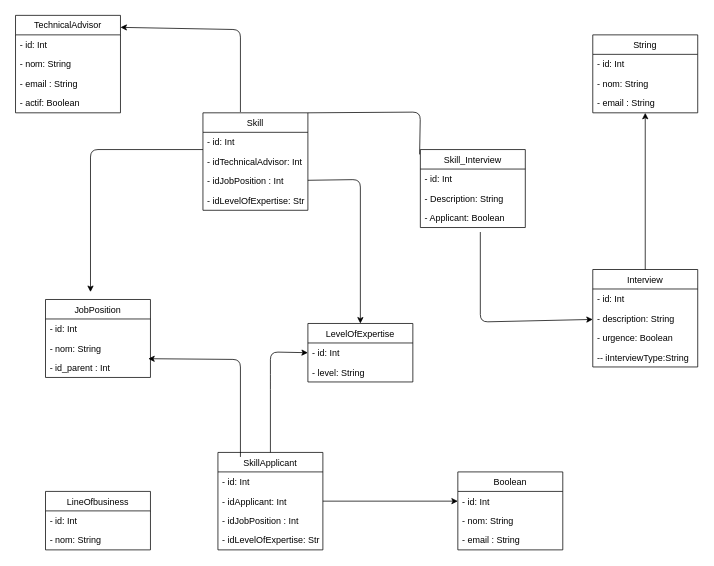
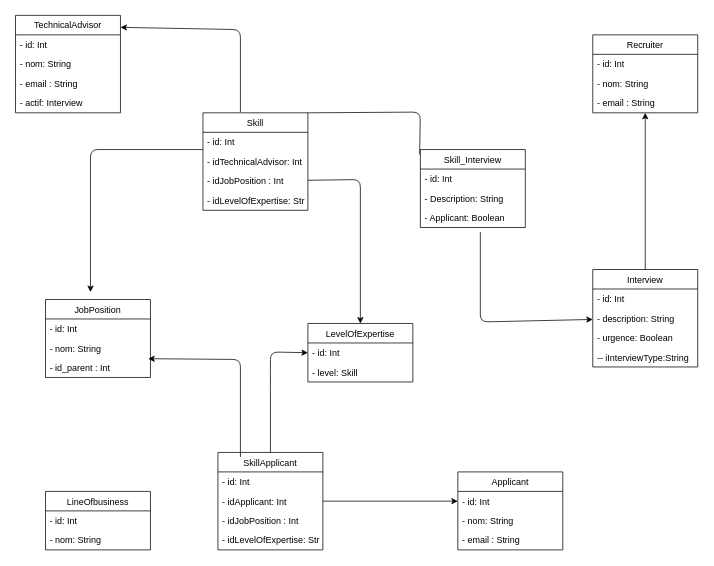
(645, 45) -> (645, 45)
(54, 104) -> (59, 104)
(343, 373) -> (338, 373)
(510, 482) -> (510, 482)
